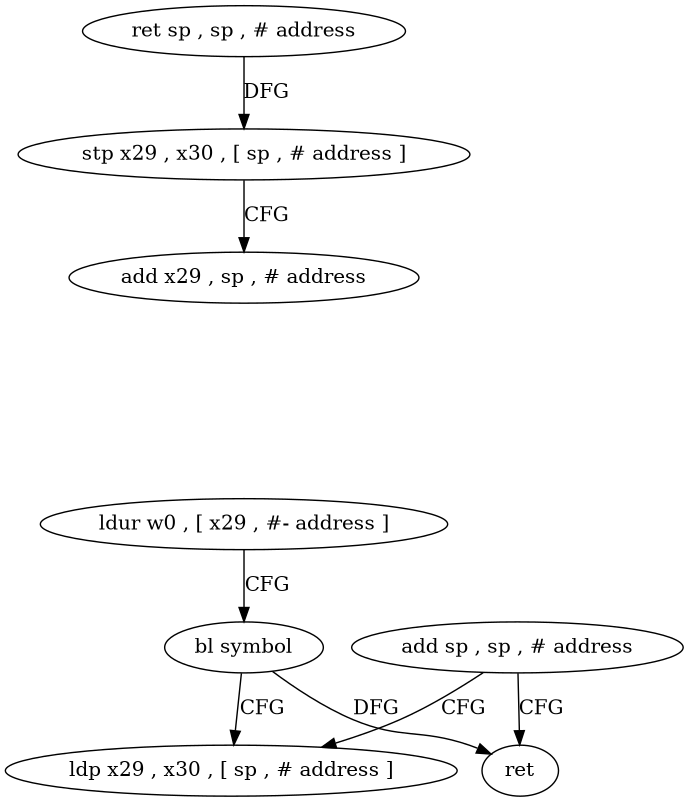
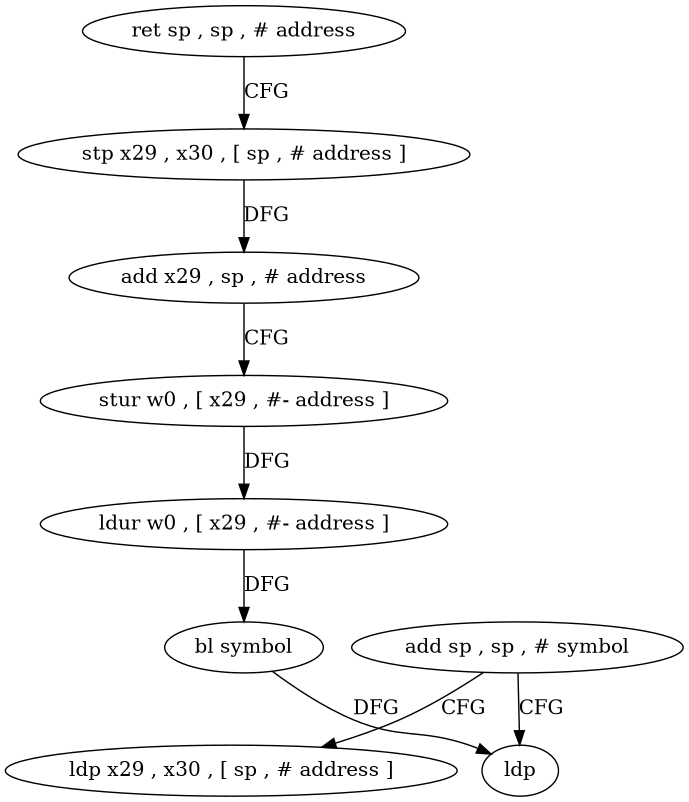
(267, 93) -> (267, 93)
(267, 216) -> (267, 216)
none -> (244, 401)
(267, 586) -> (267, 586)
(517, 647) -> (517, 647)
(238, 702) -> none
(520, 771) -> (520, 771)
